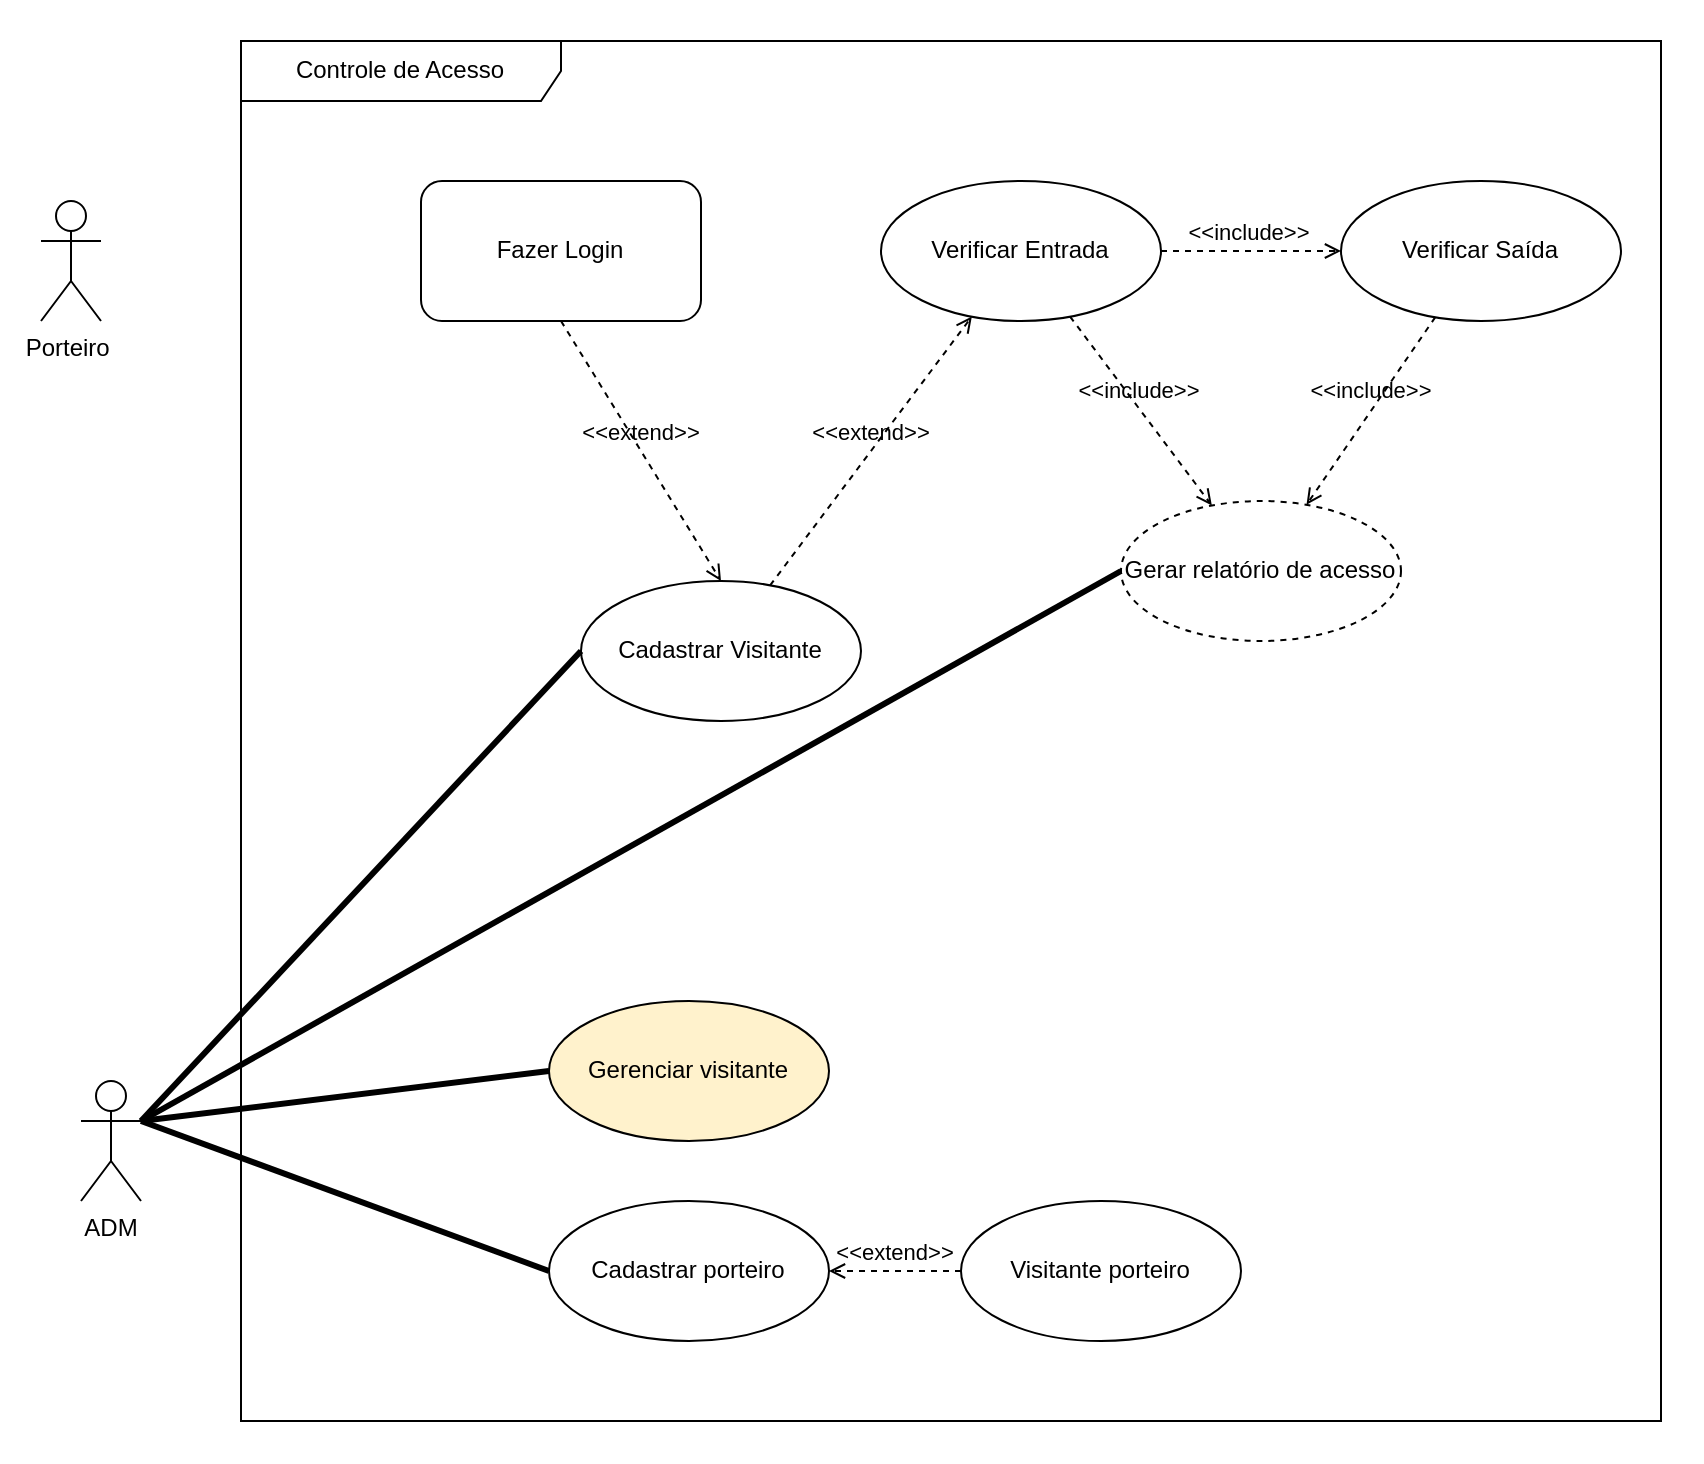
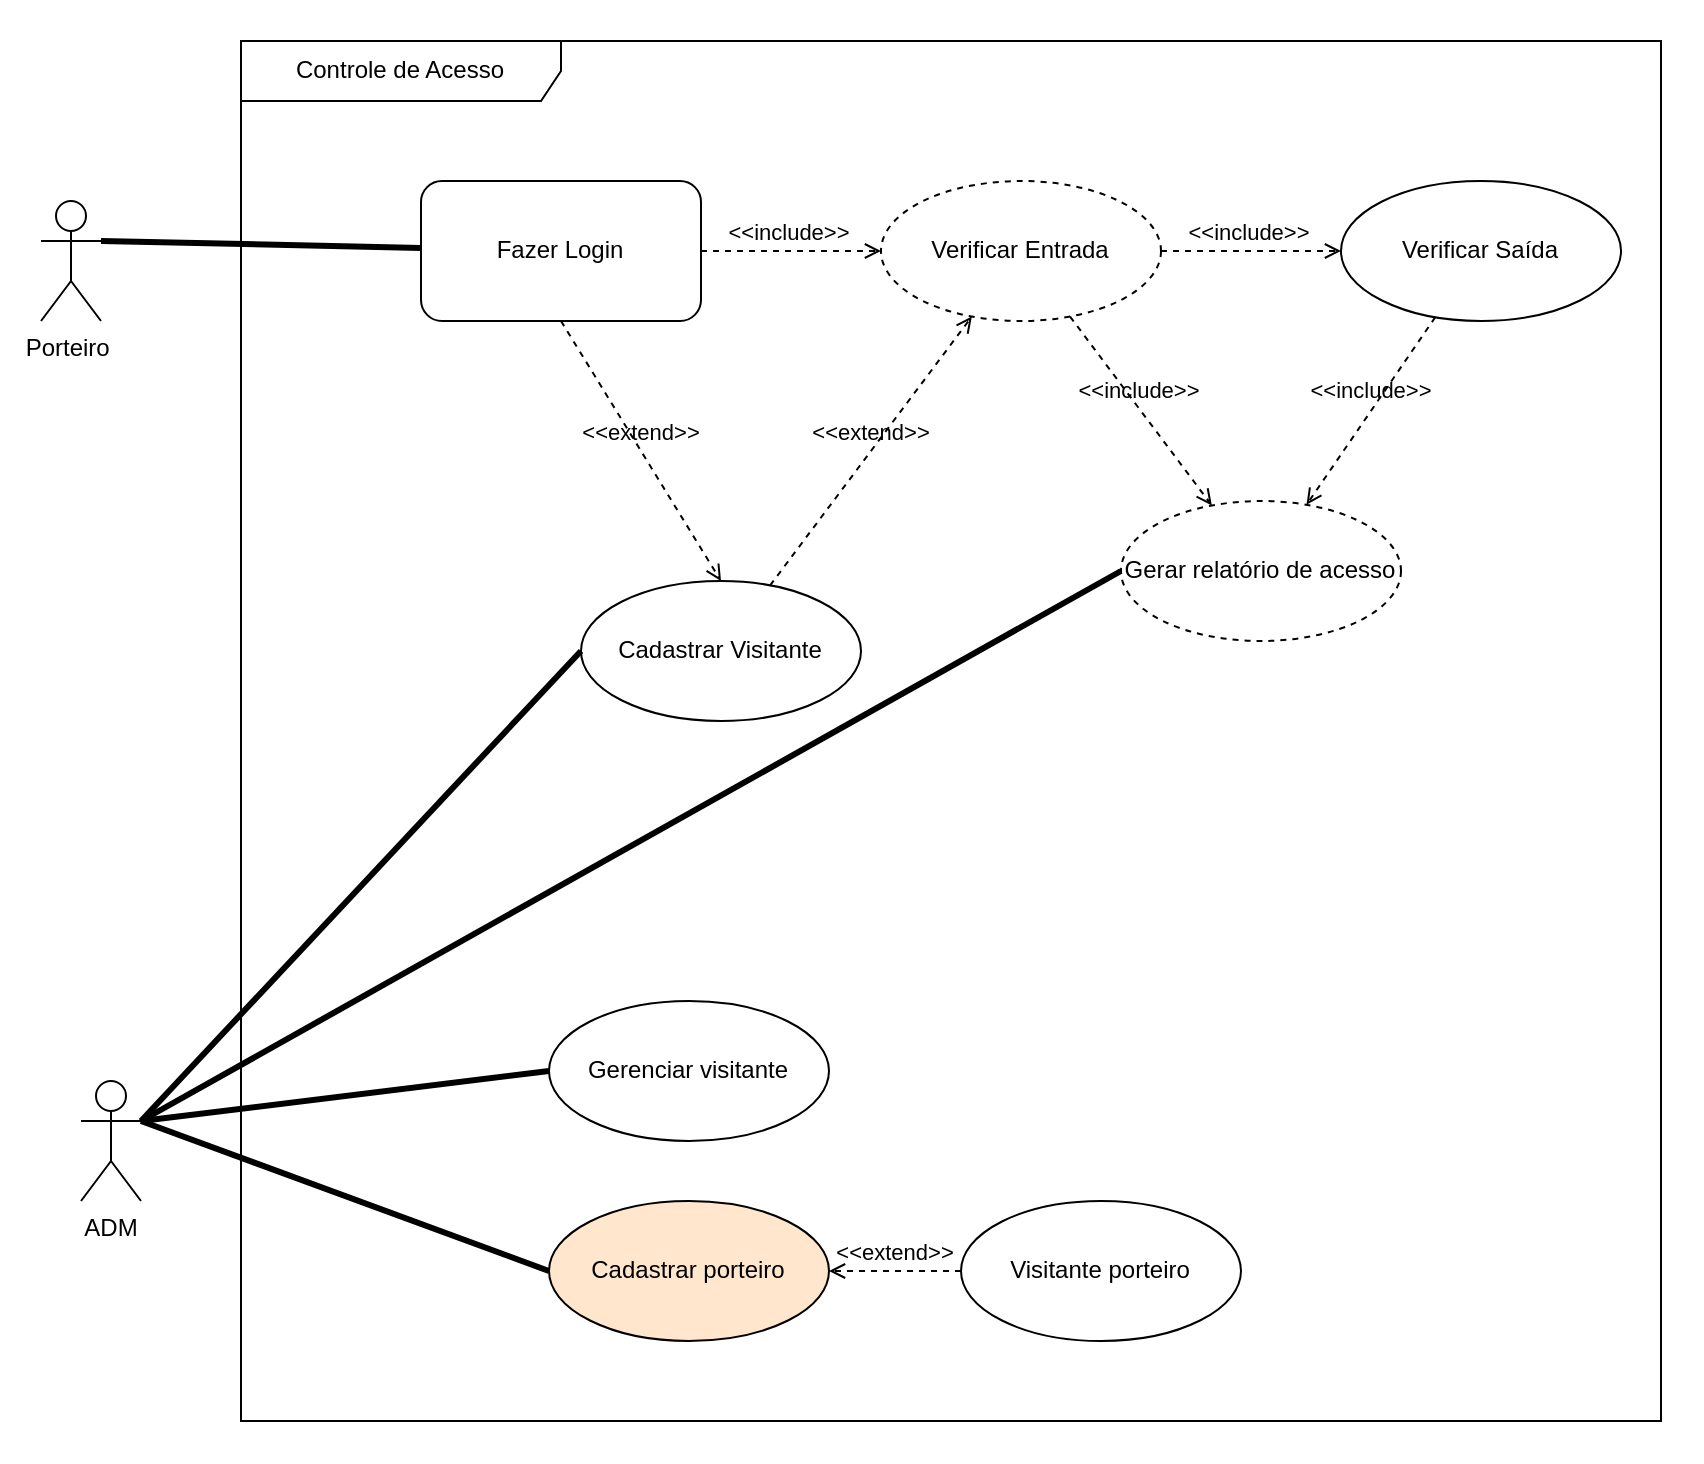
none -> (262, 244)
none -> (788, 251)
(1021, 251) -> (1021, 251)
(689, 1071) -> (689, 1071)
(689, 1271) -> (689, 1271)
